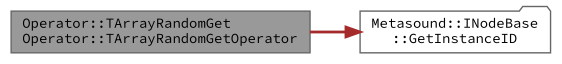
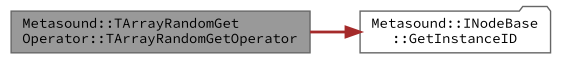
(161, 32) -> (161, 32)
